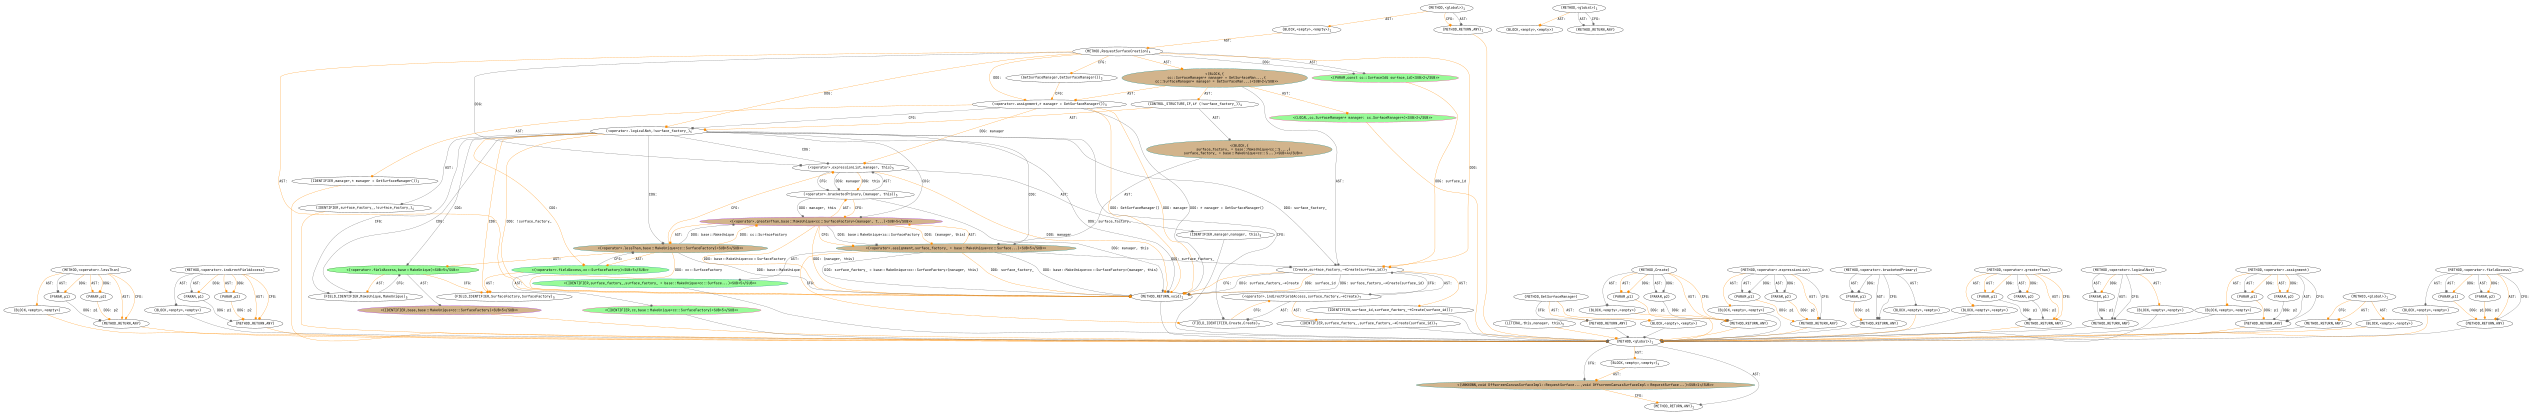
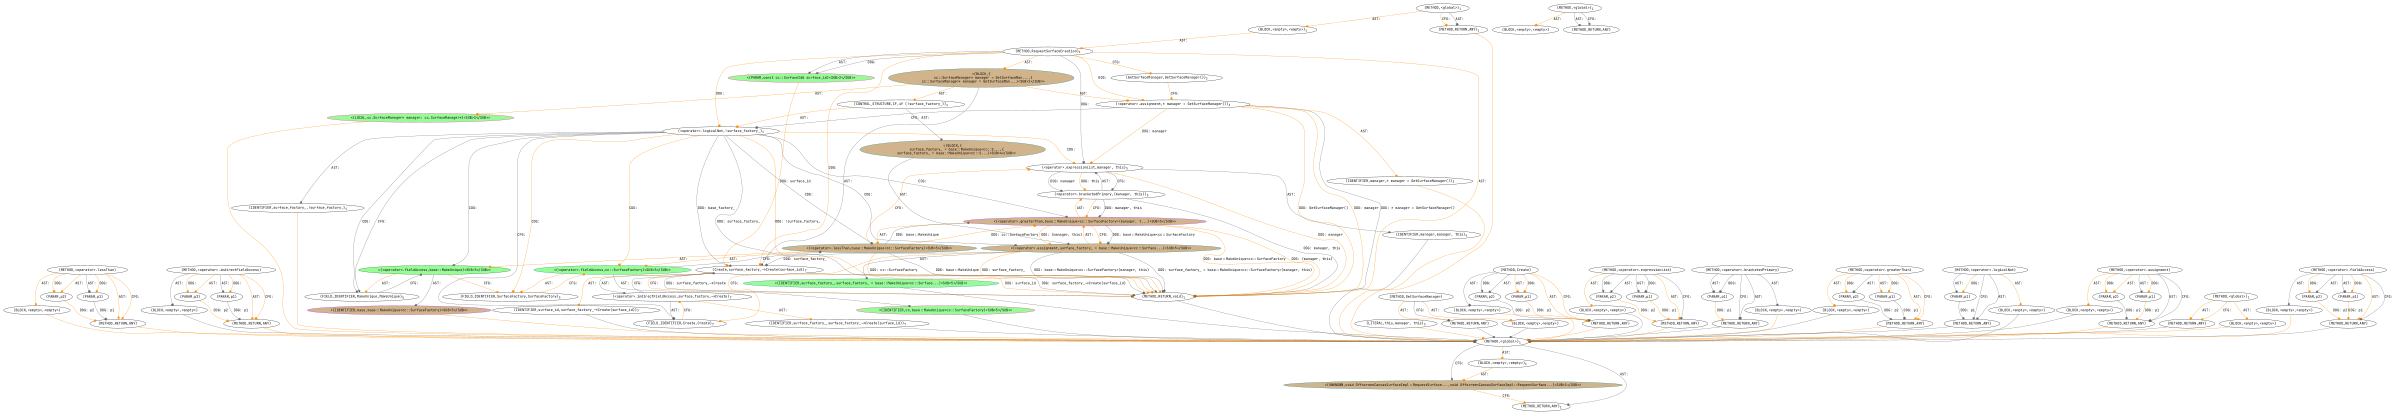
(749, 149) -> (930, 134)
(1305, 208) -> (716, 208)
none -> (561, 284)
